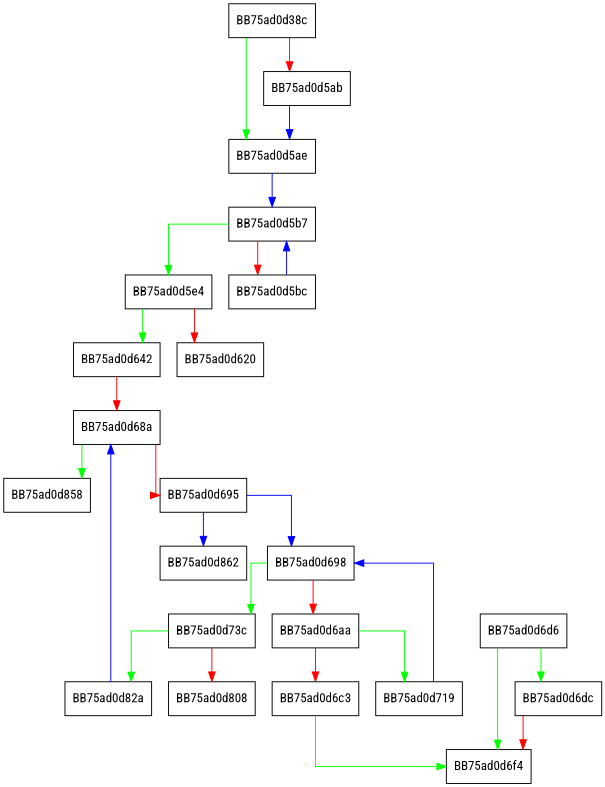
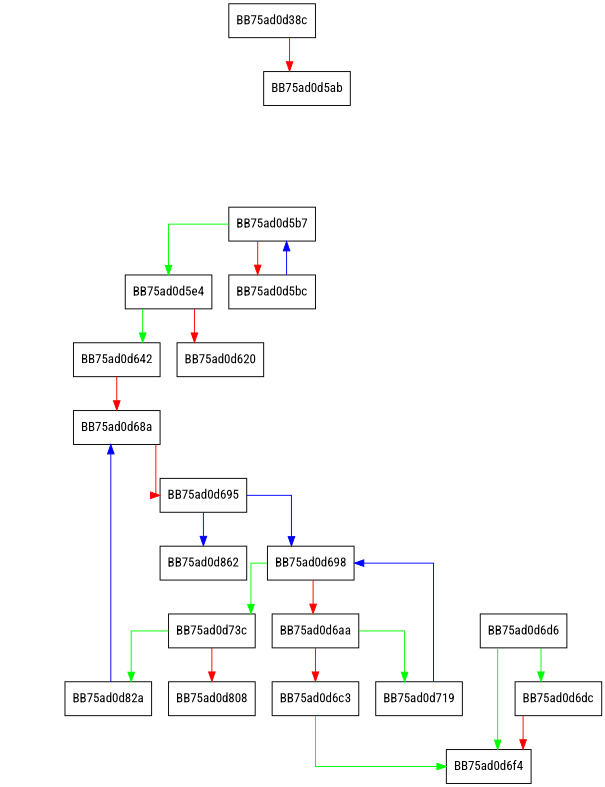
(272, 156) -> none
(47, 495) -> none
